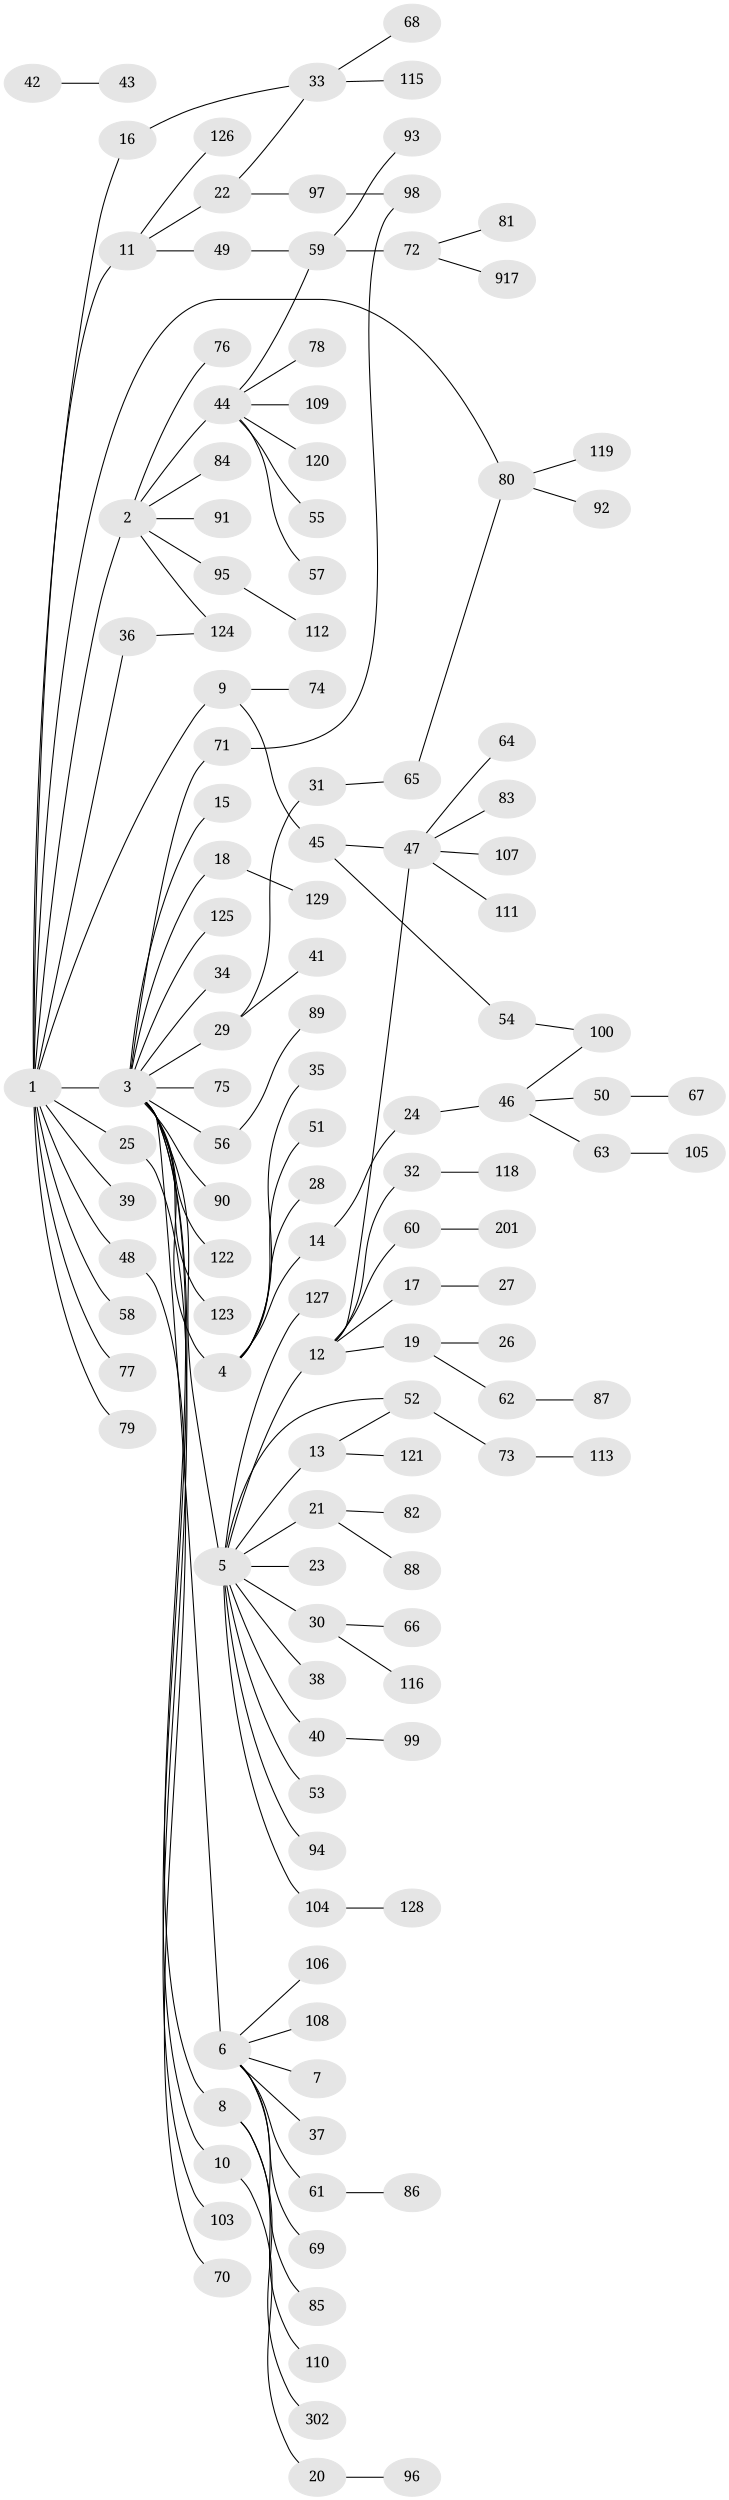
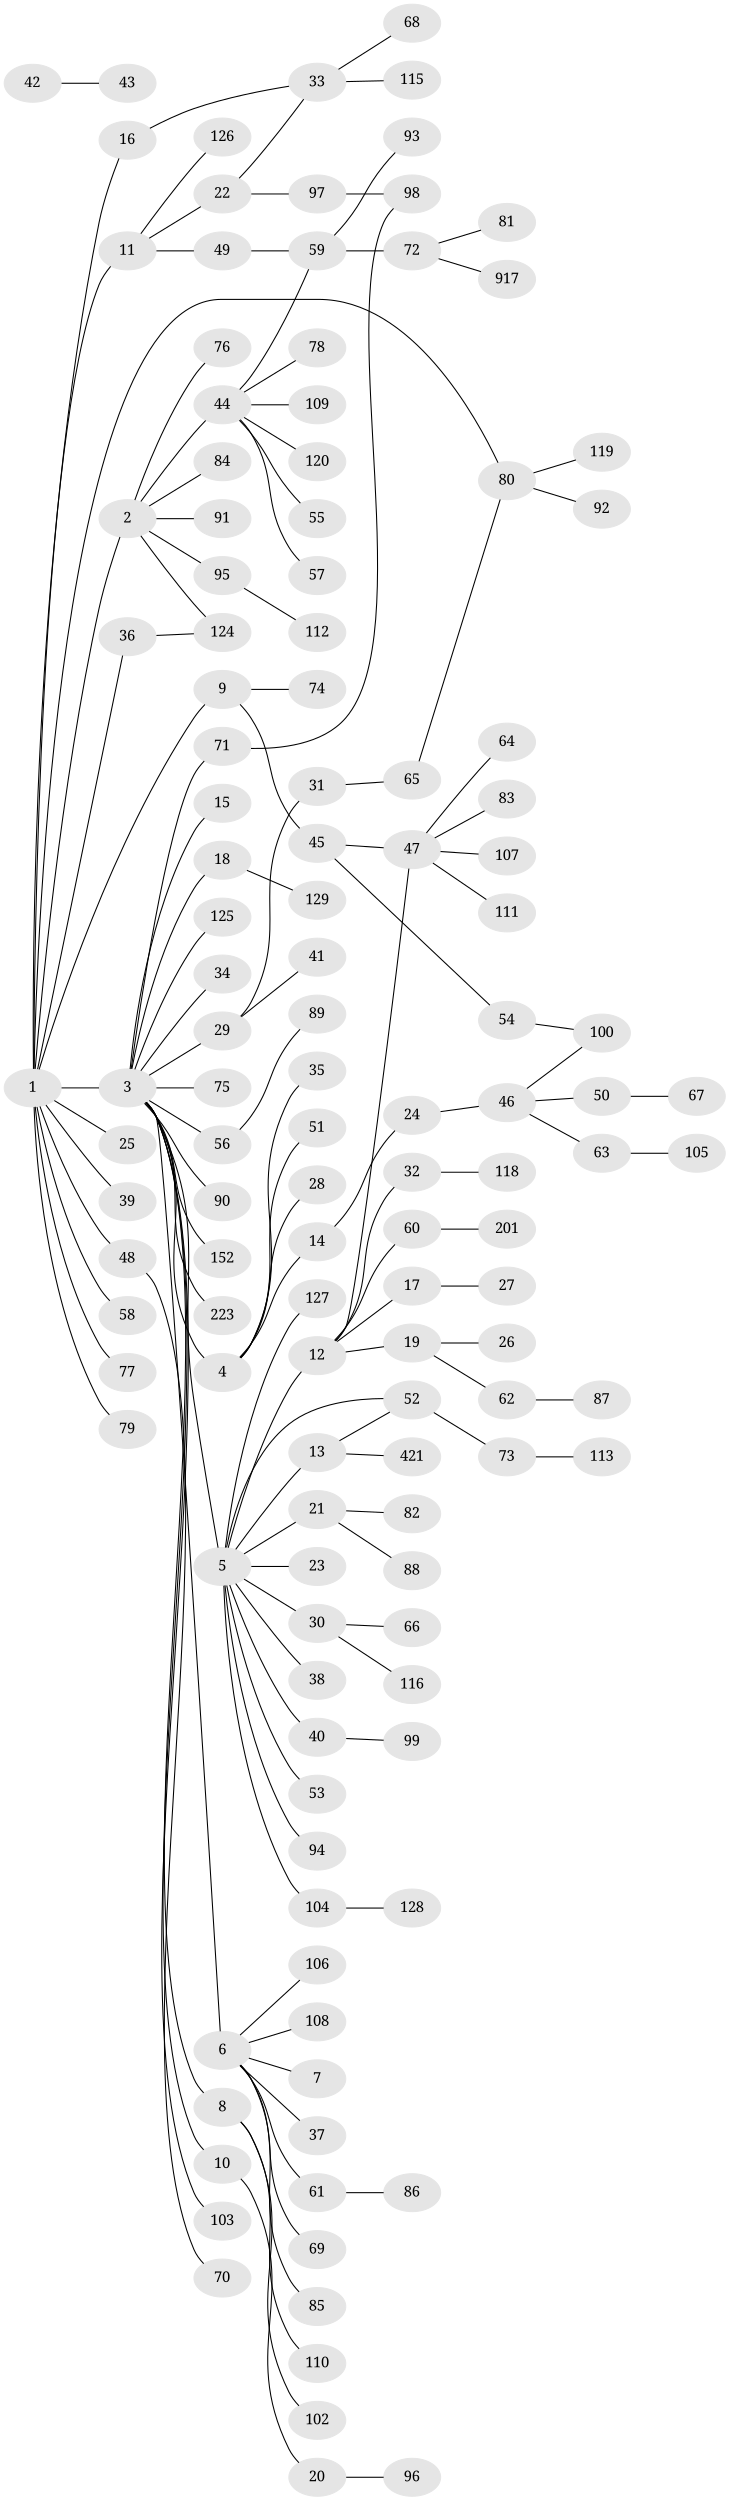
(222, 1259) -> (222, 1259)
(222, 1316) -> (222, 1316)
(412, 1457) -> (412, 1457)
(175, 1683) -> (175, 1655)
(317, 2420) -> (317, 2420)
